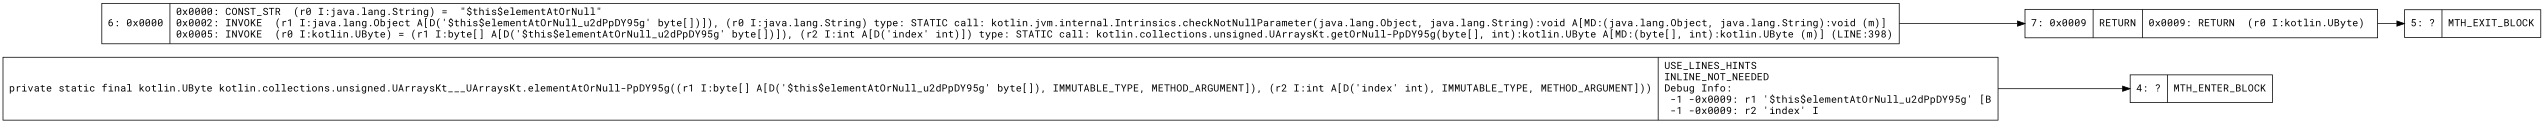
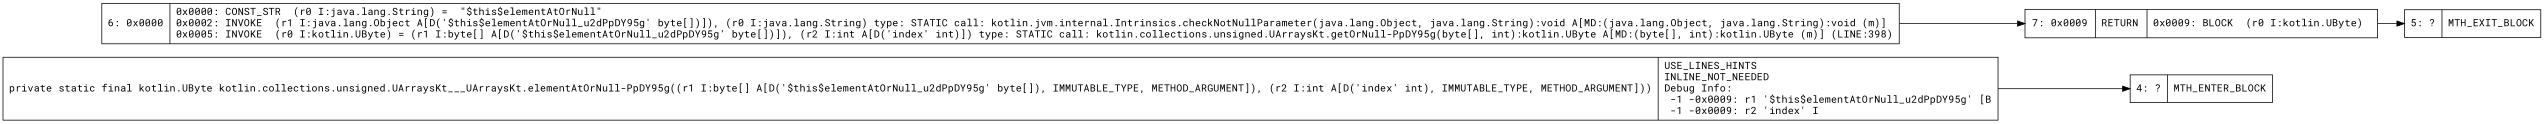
(2260, 23) -> (2261, 23)
